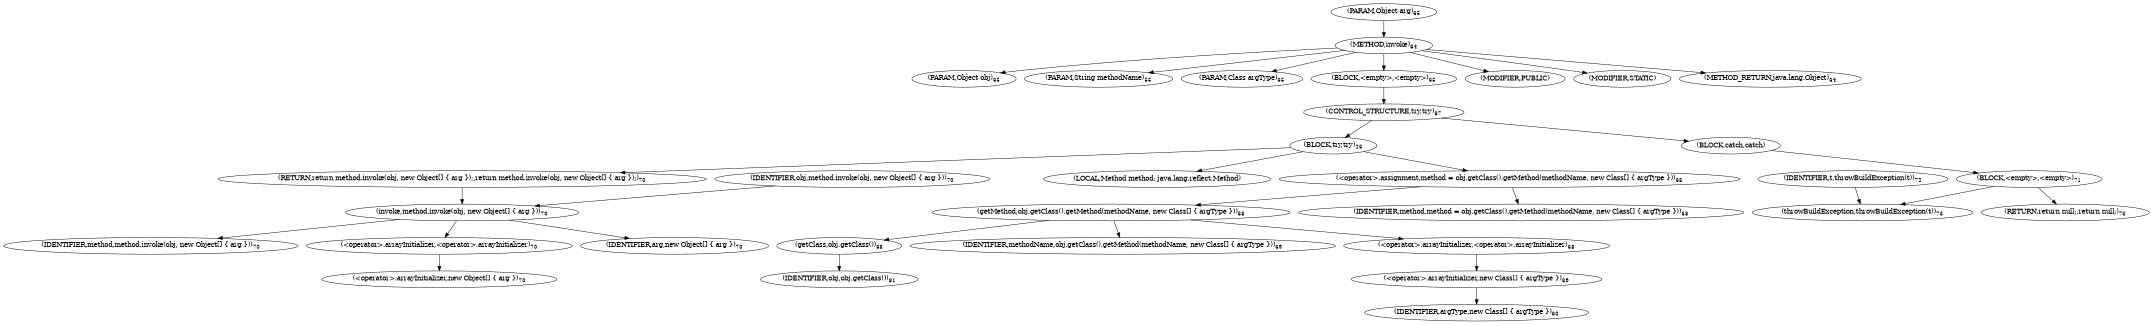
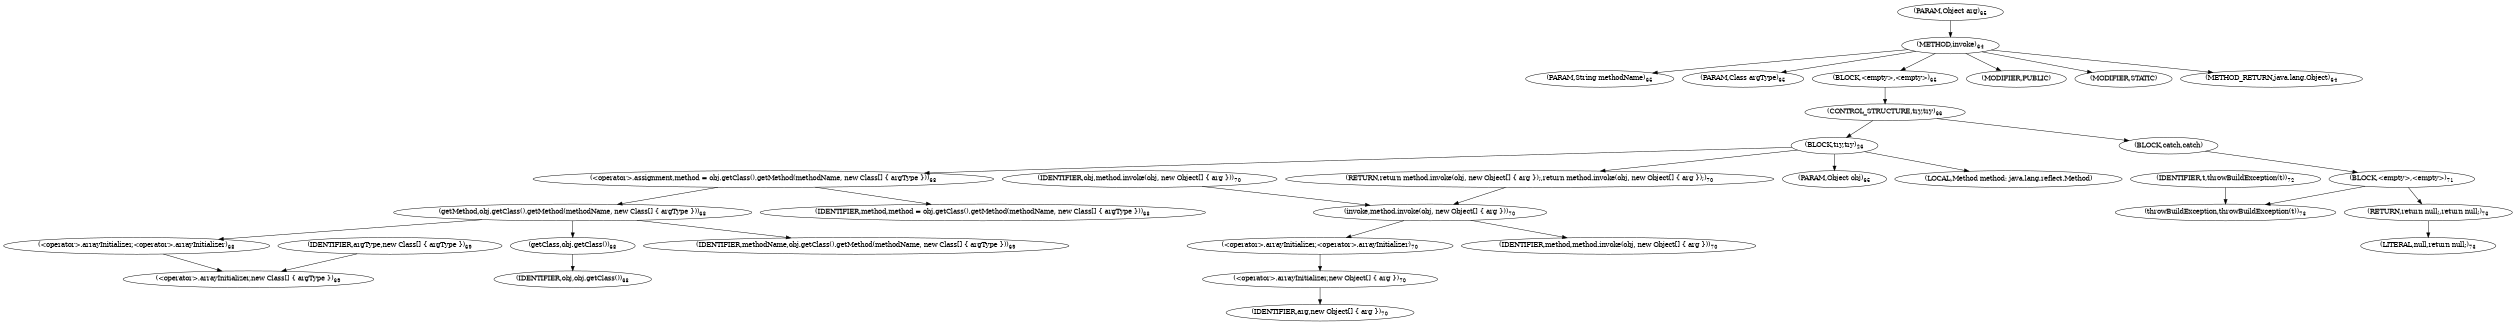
(1171, 58) -> (1834, 160)
(1148, 78) -> (1649, 78)
(1438, 112) -> (1939, 112)
(567, 229) -> (1320, 294)
none -> (2428, 246)
(892, 279) -> (626, 279)
(1477, 294) -> (322, 262)
(1555, 312) -> (469, 245)
